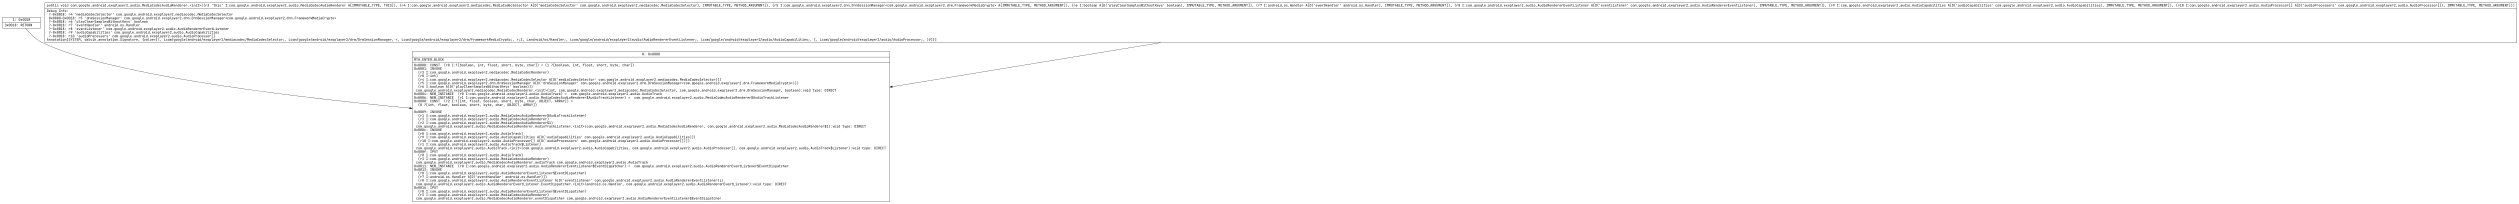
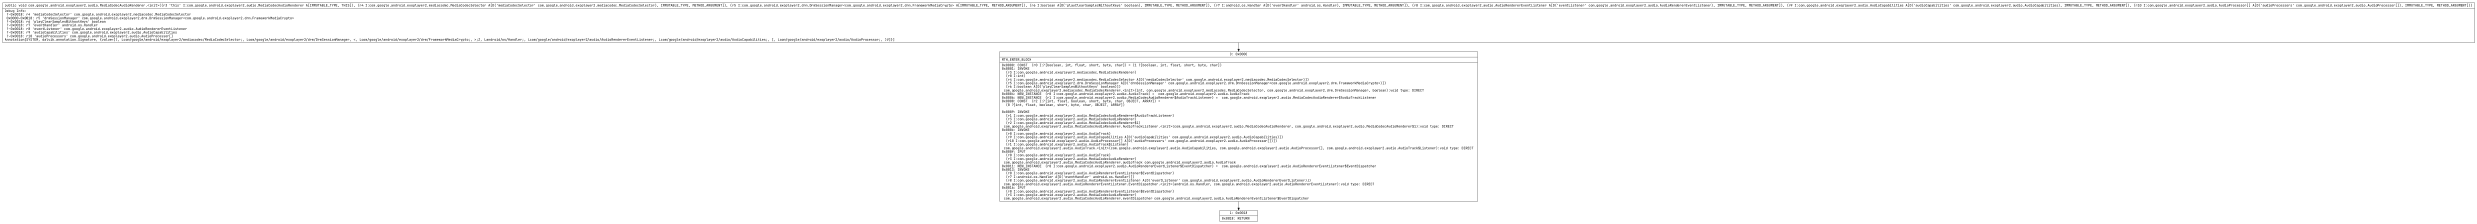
(213, 84) -> (1239, 205)
